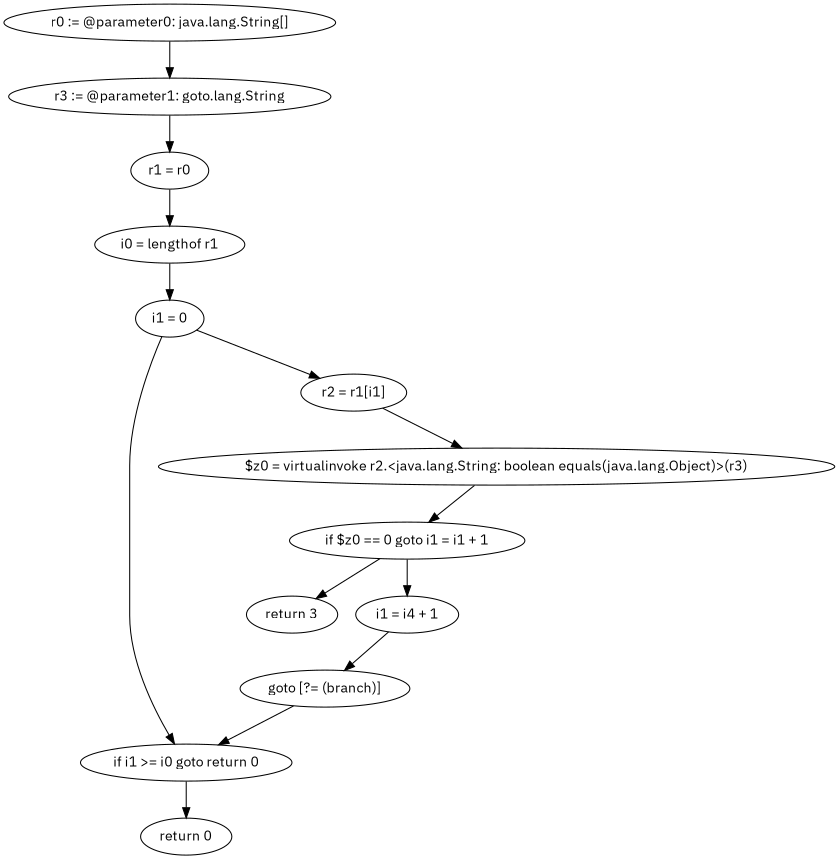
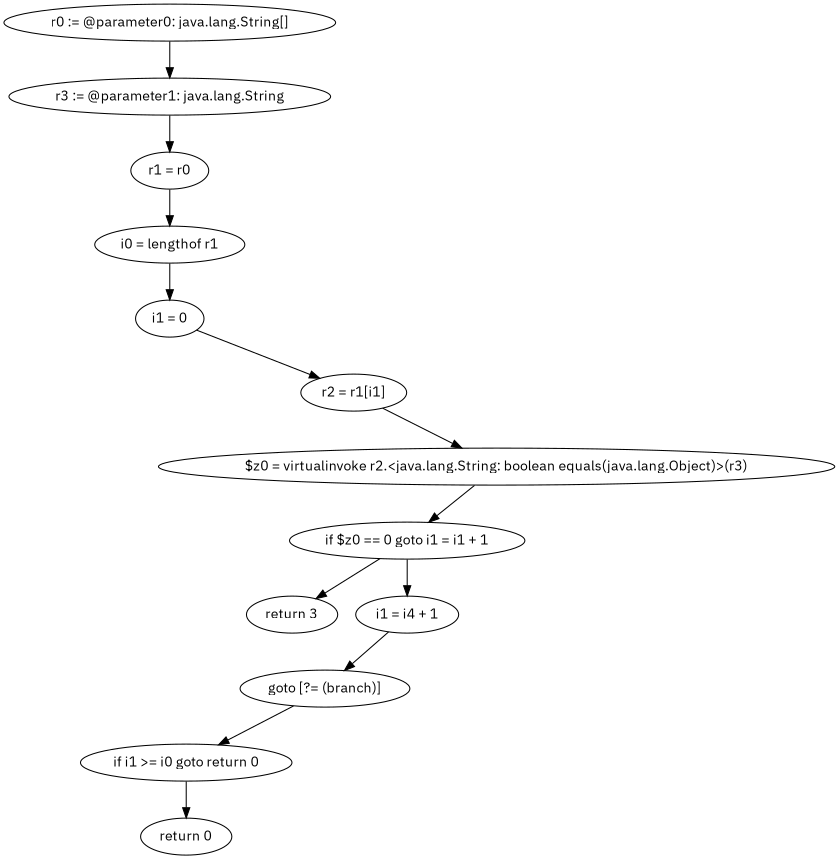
(170, 97) -> (170, 97)
(130, 537) -> none
